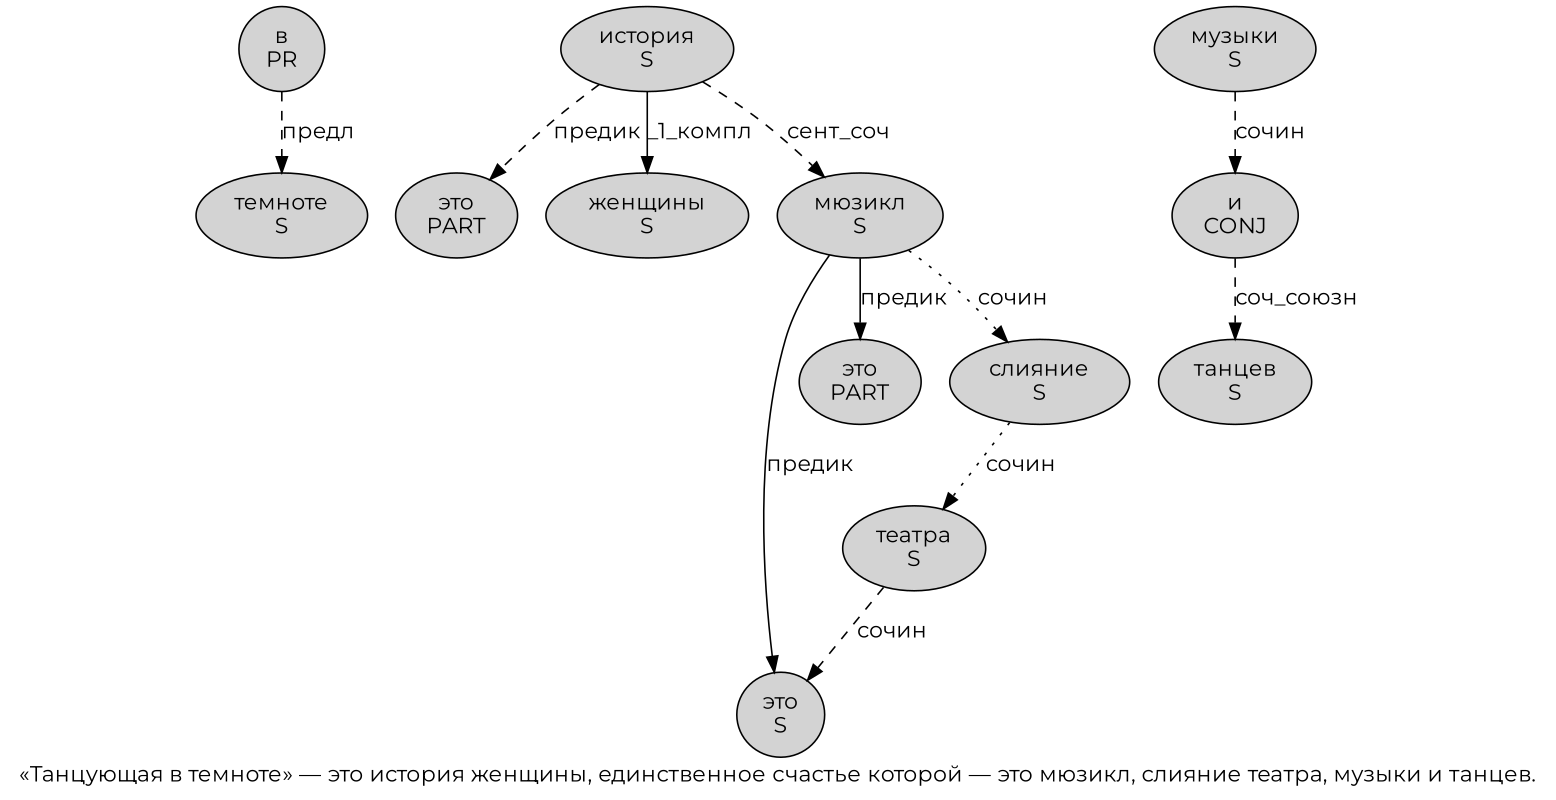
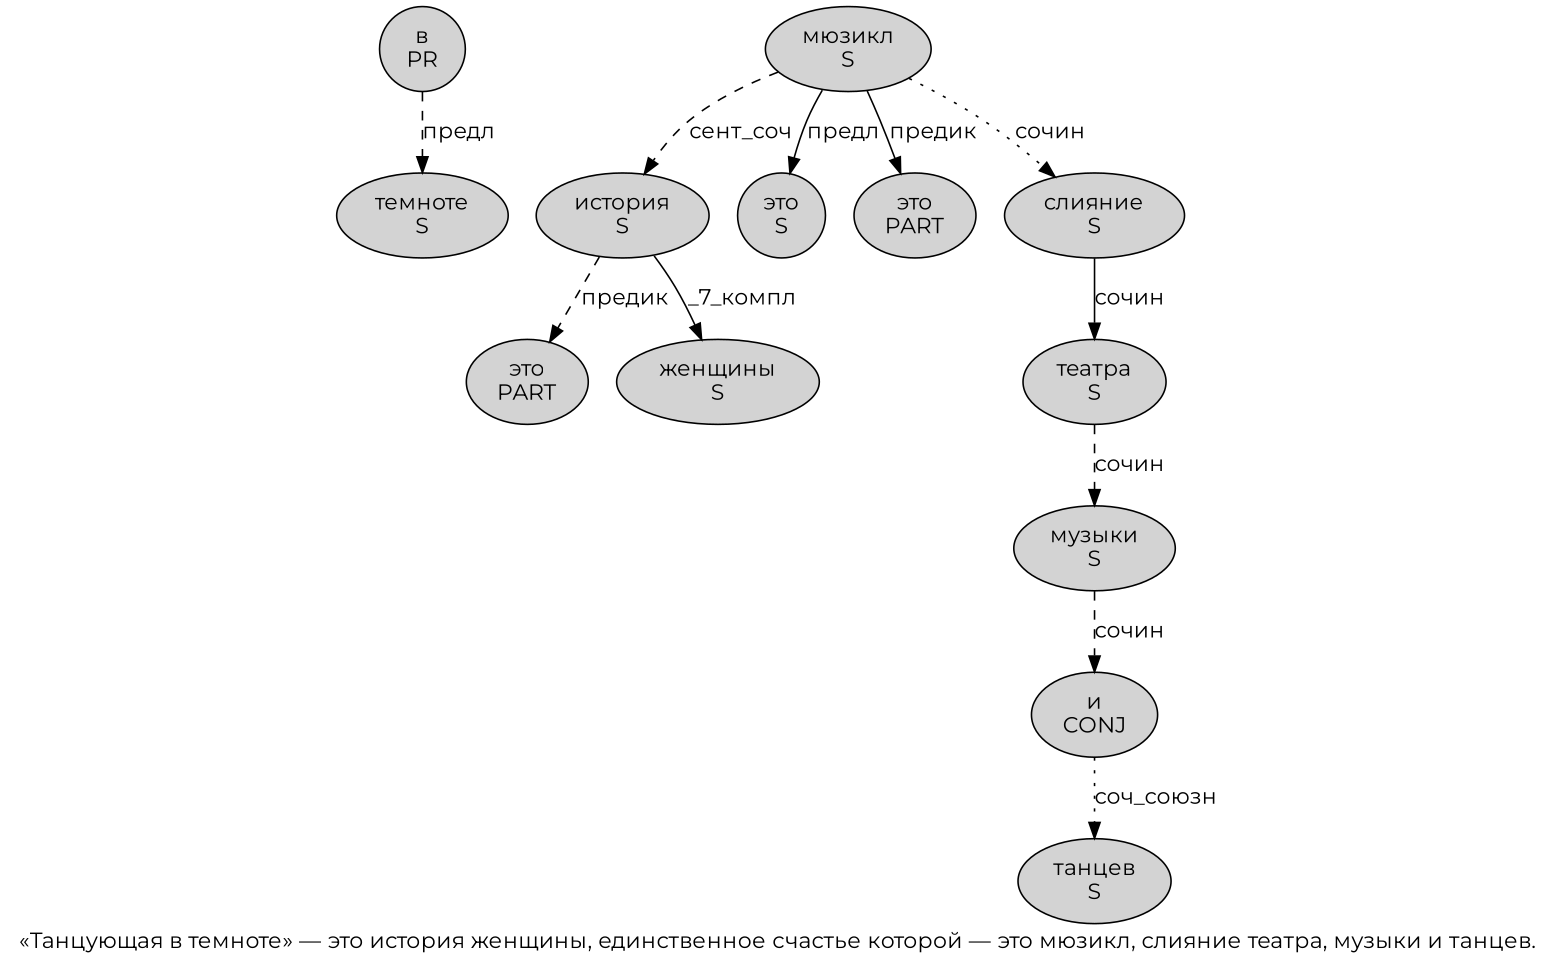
(760, 120) -> (708, 107)
(700, 132) -> (743, 299)
(1235, 290) -> (1095, 790)
(981, 459) -> (1095, 290)
(810, 465) -> (843, 132)
(851, 627) -> (1095, 457)
